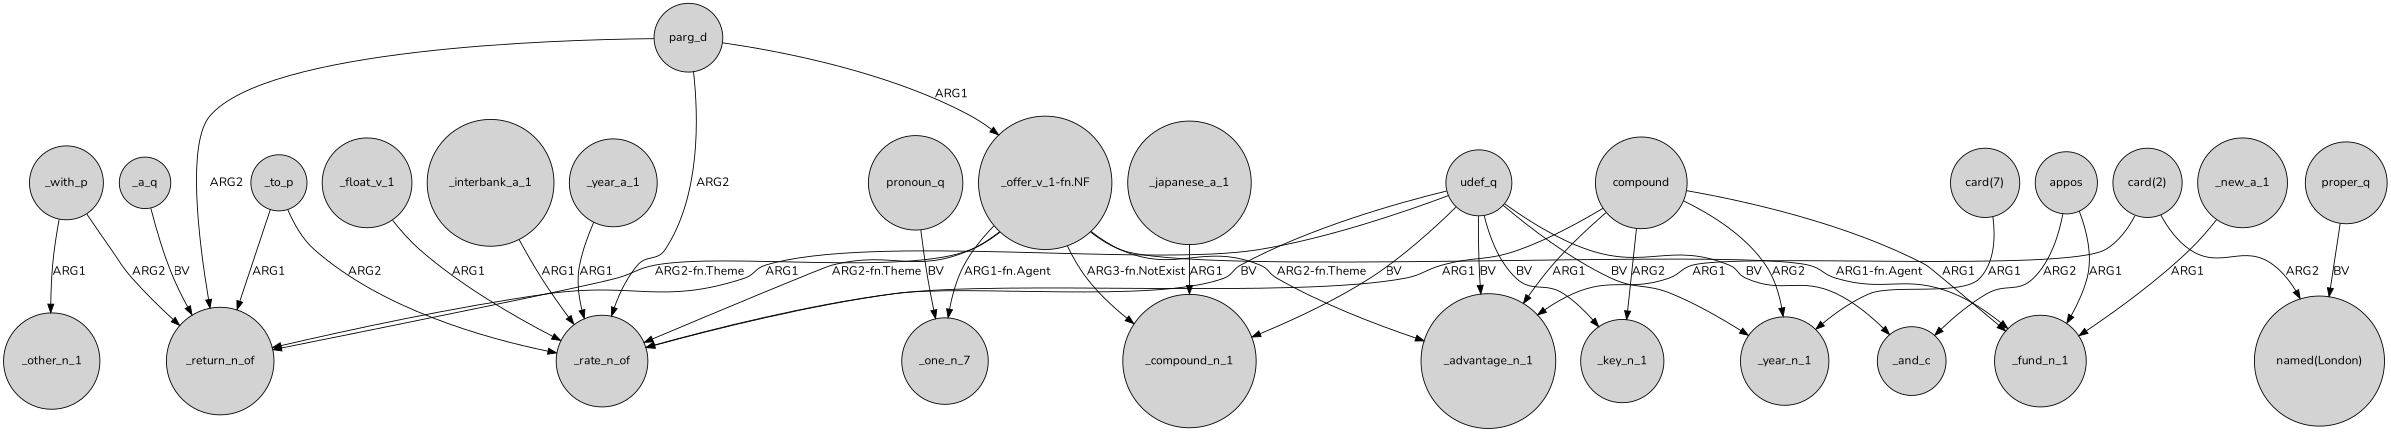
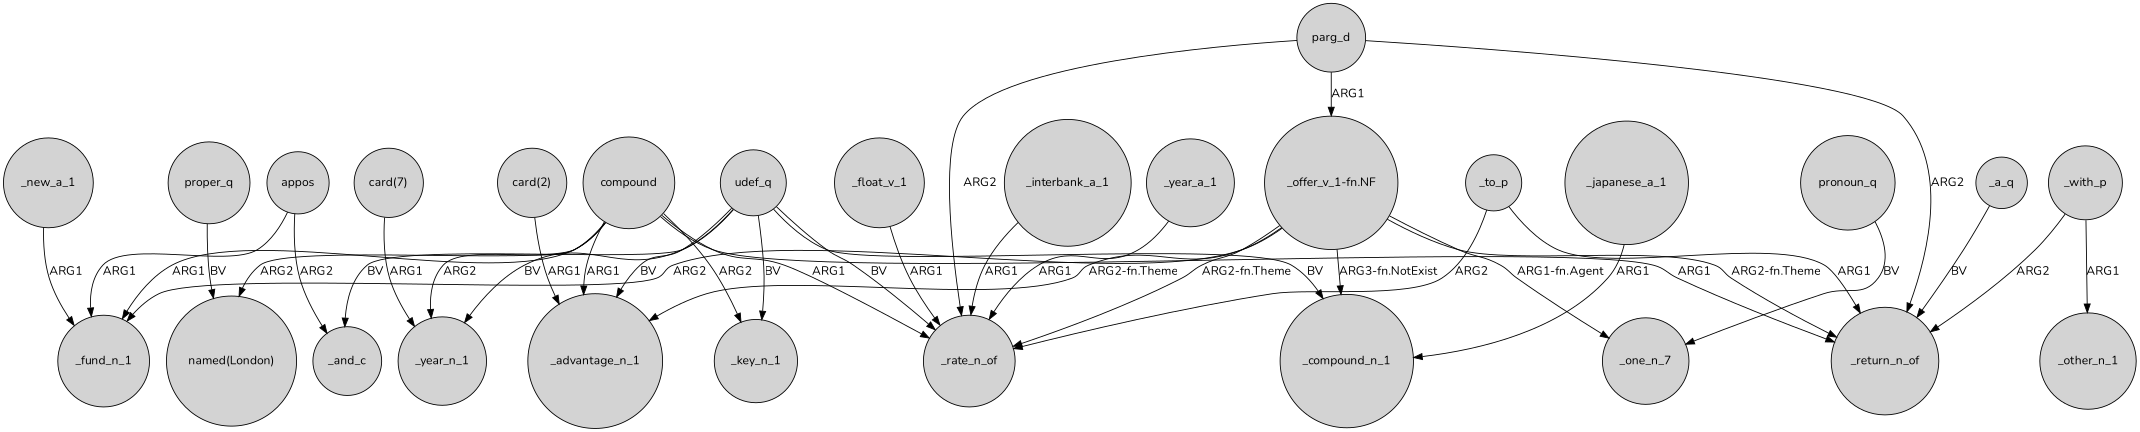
(863, 252) -> (1306, 259)
(2226, 257) -> (423, 255)
(1879, 272) -> (690, 272)
